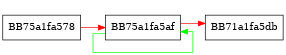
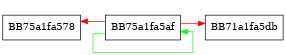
(90, 28) -> (96, 21)
